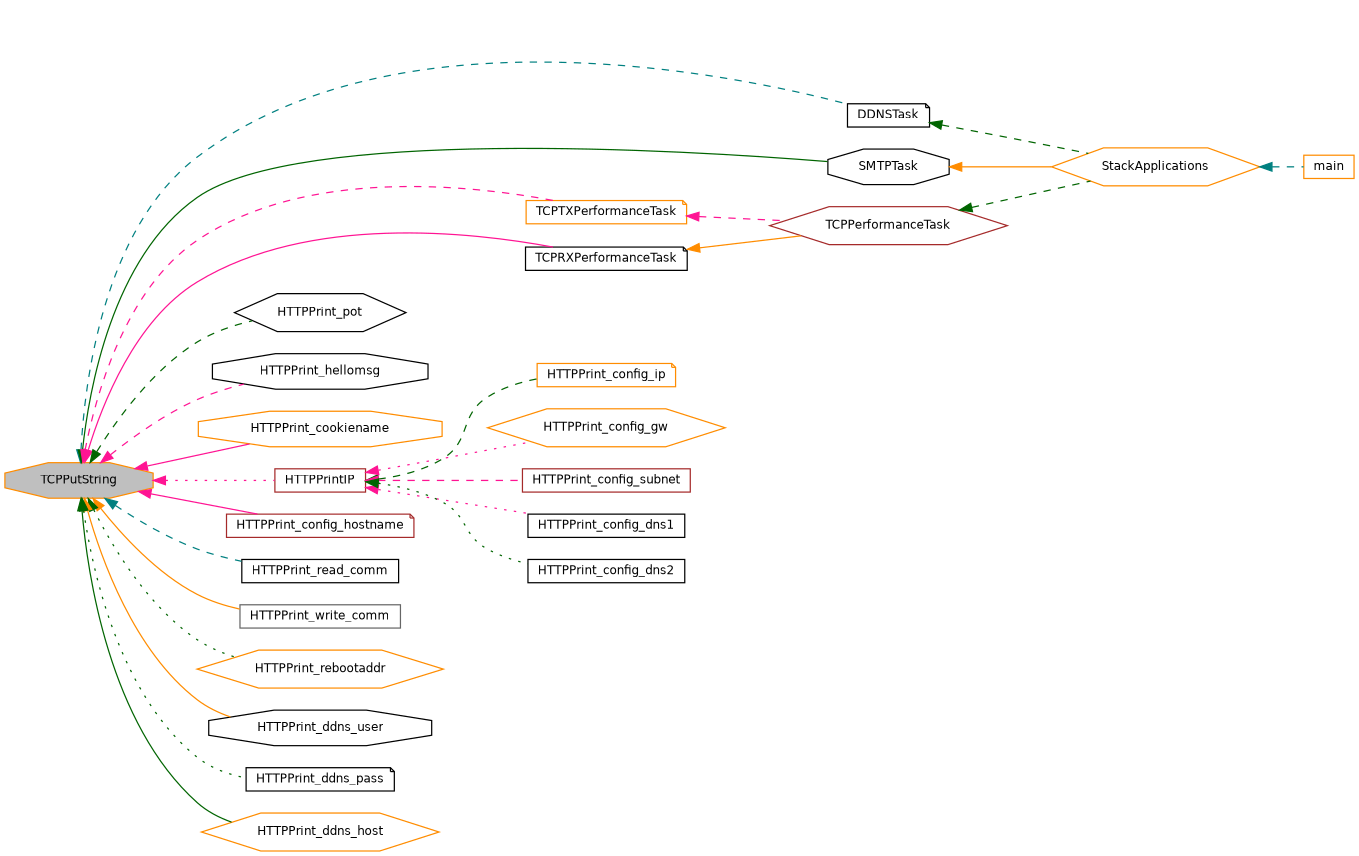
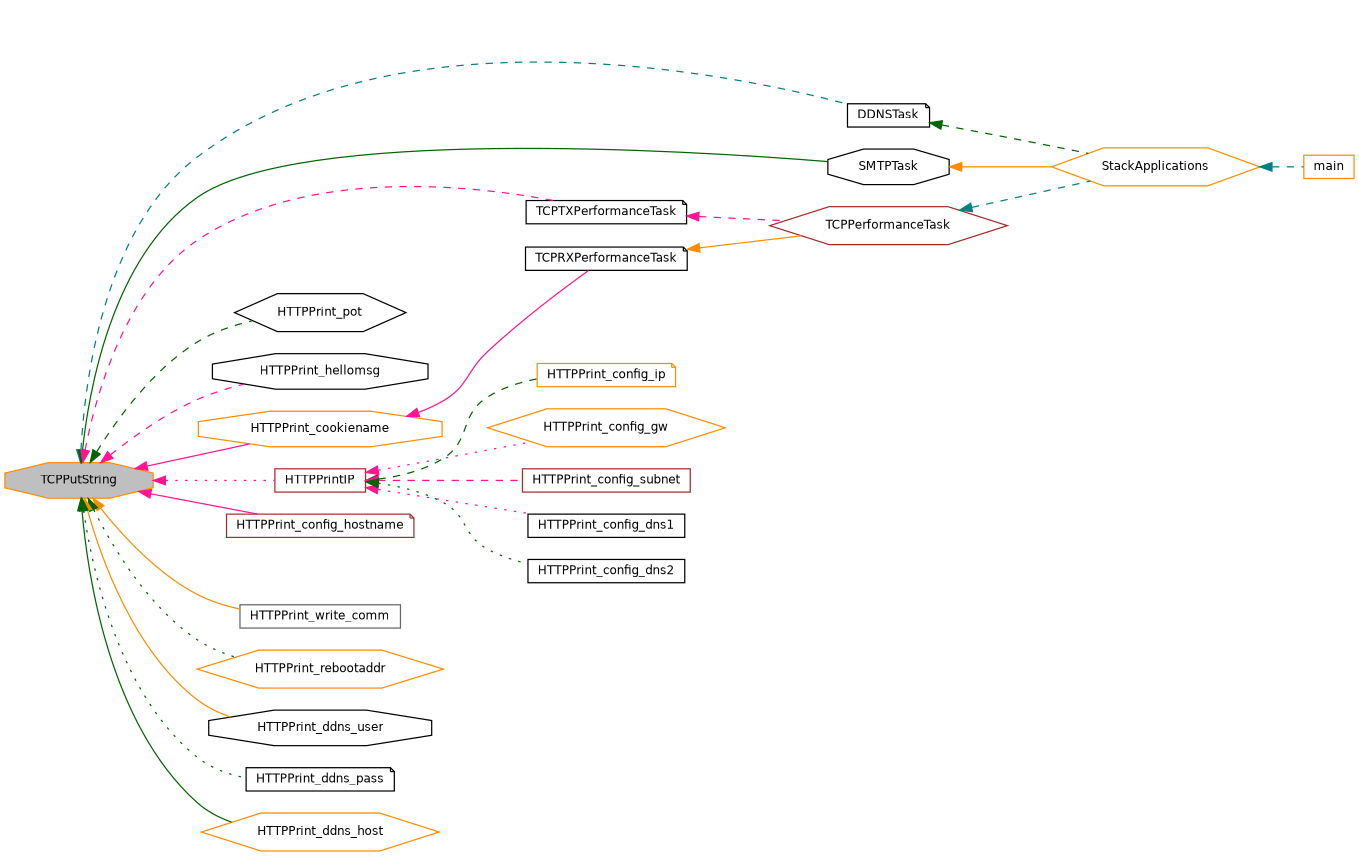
(1031, 194) -> (1031, 194)
(606, 212) -> (606, 212)
(271, 251) -> (501, 340)
(320, 571) -> none
